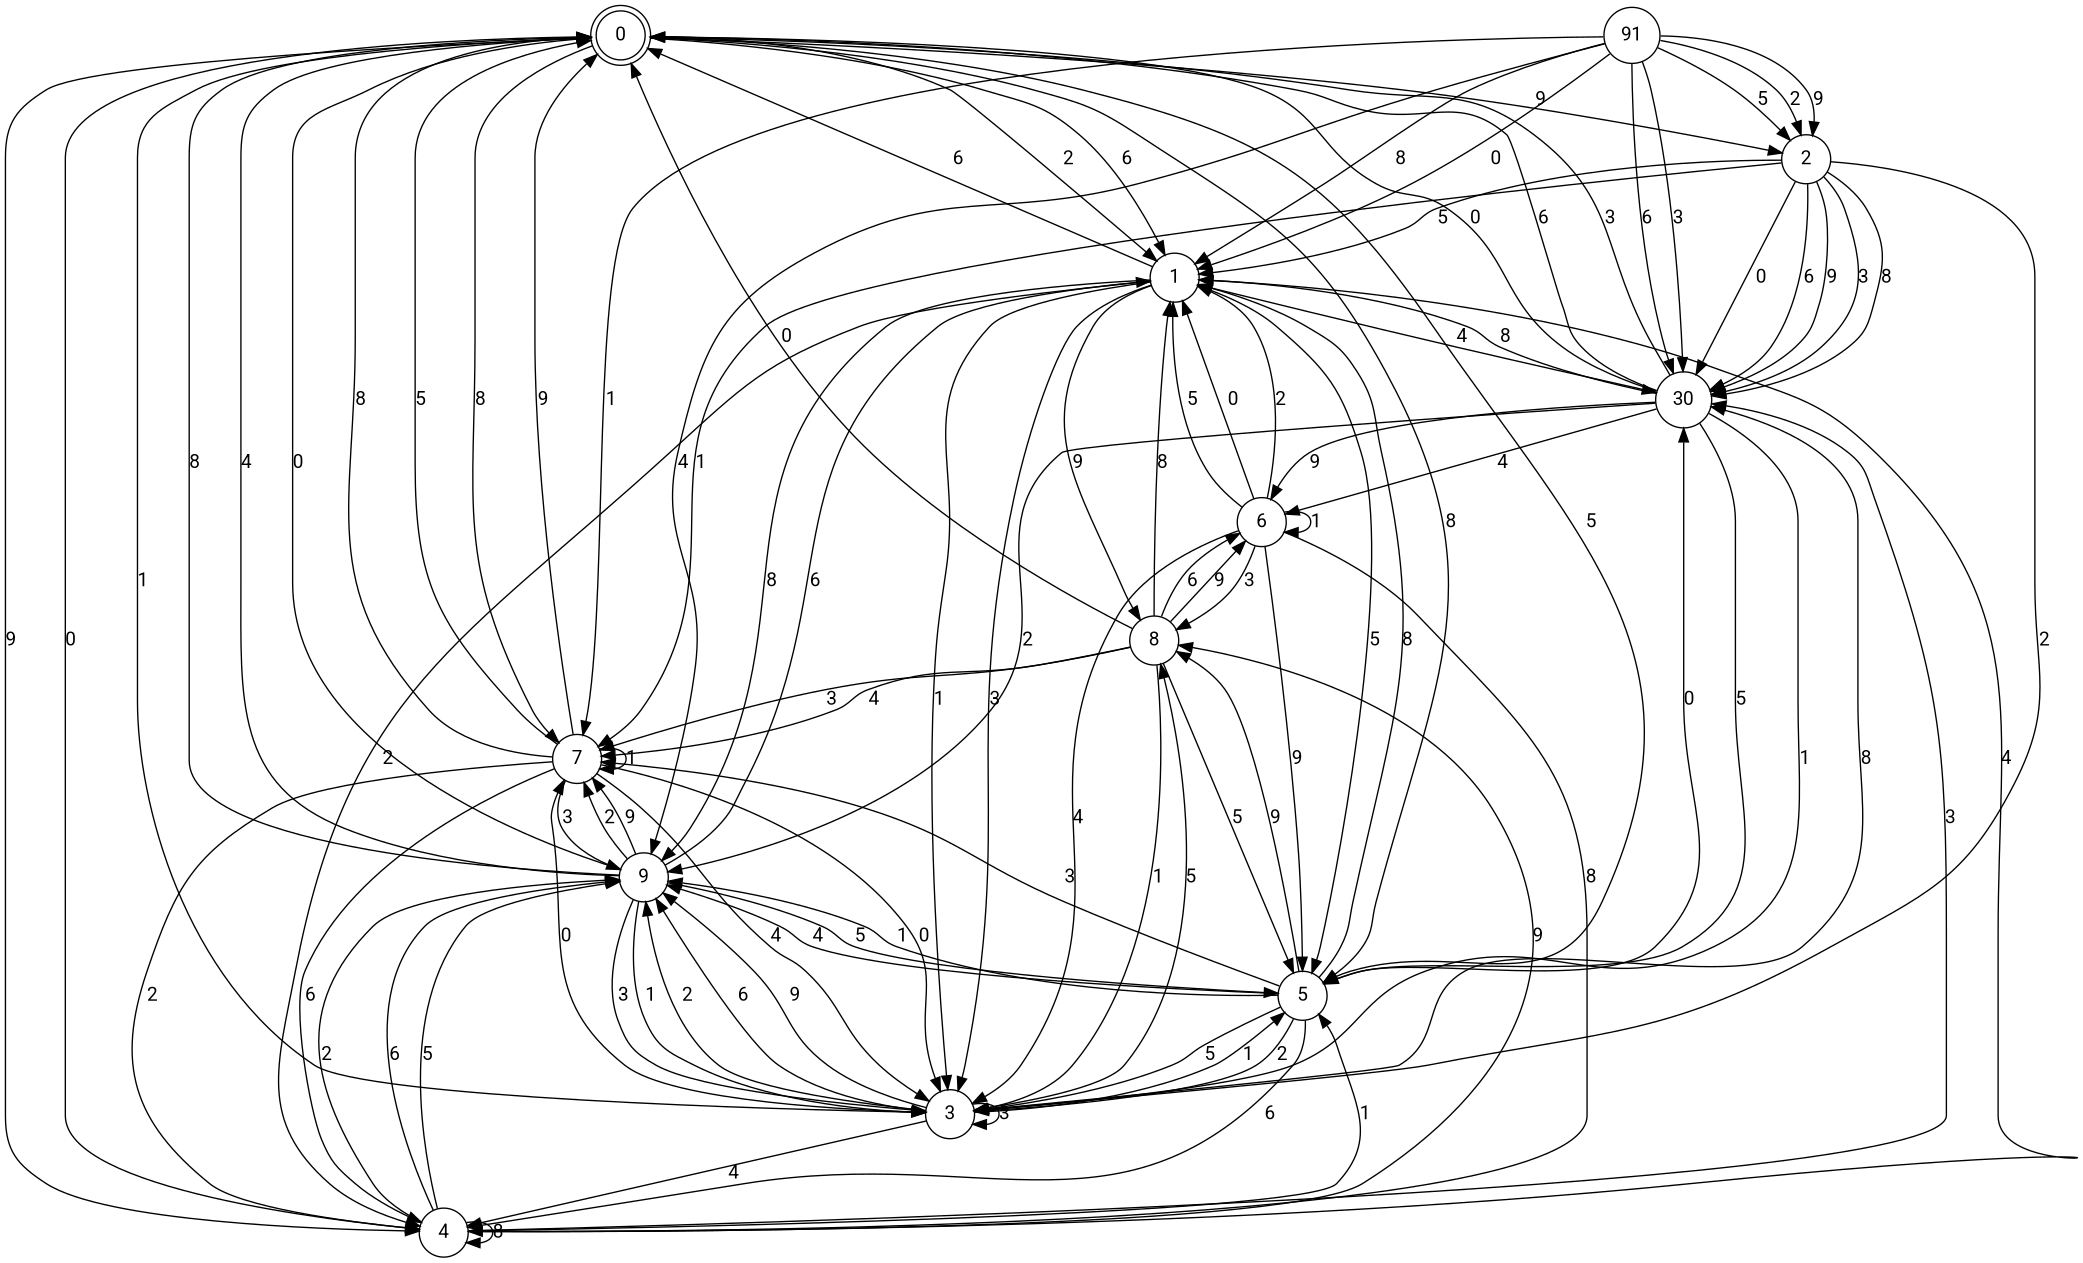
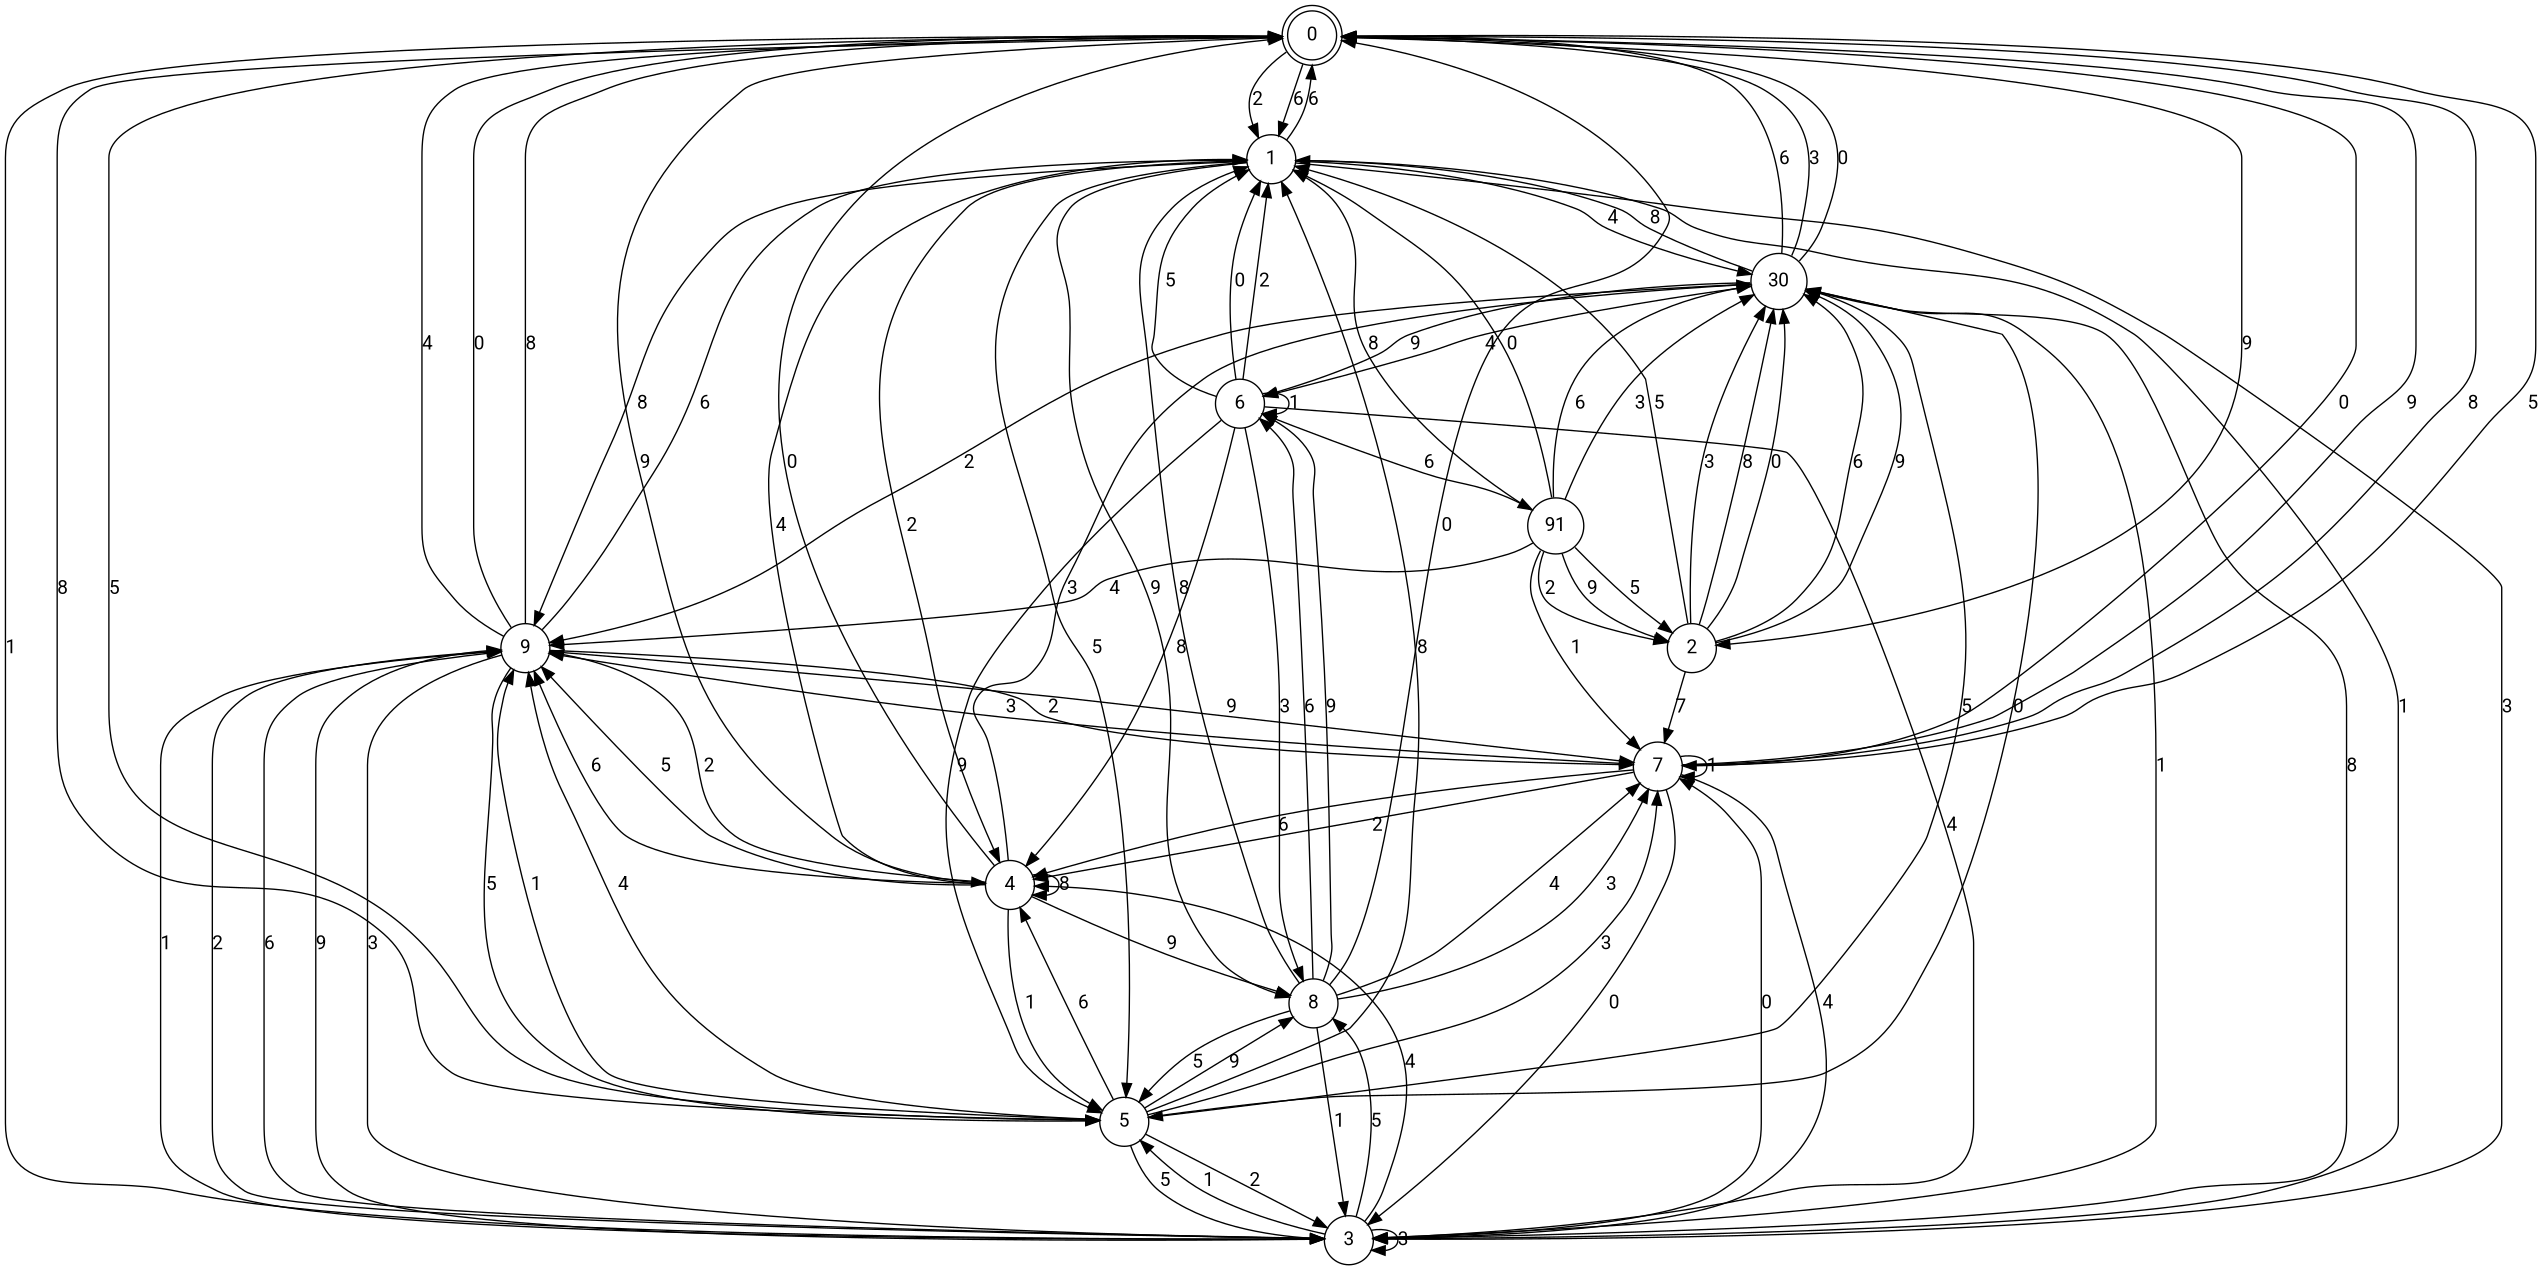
(480, 400) -> (2344, 404)
none -> (1390, 462)
(701, 463) -> (1681, 707)
(1898, 910) -> none
